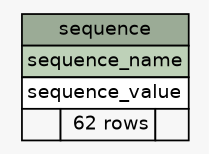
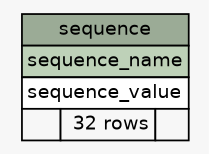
(111, 124) -> (111, 124)
